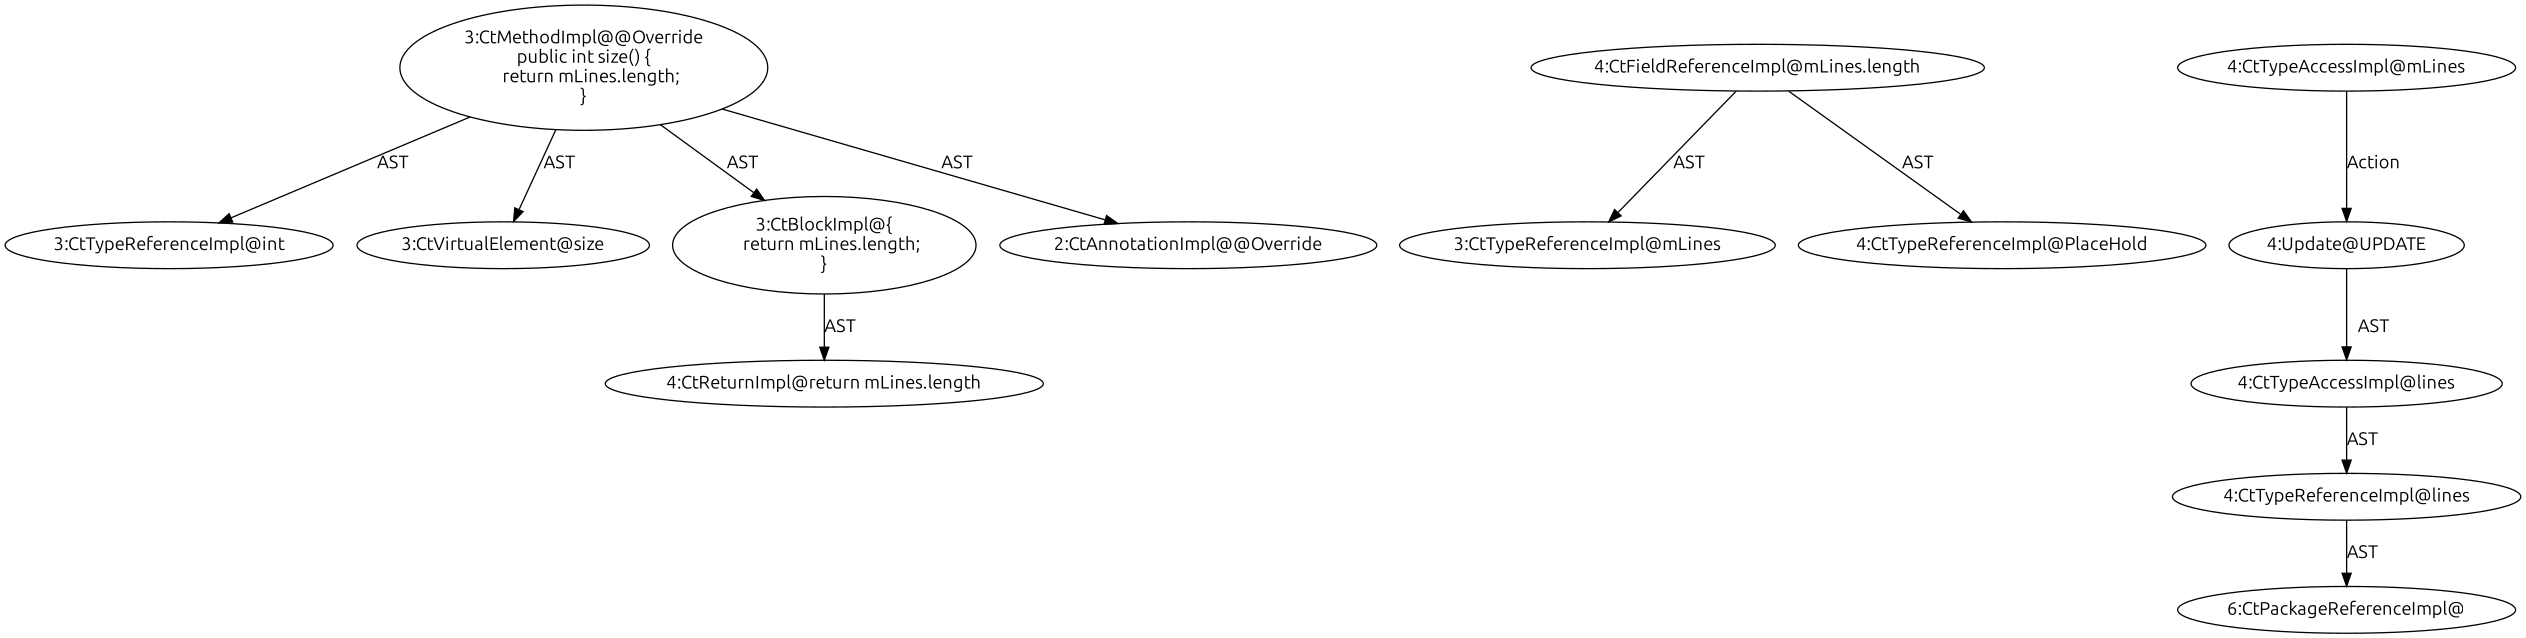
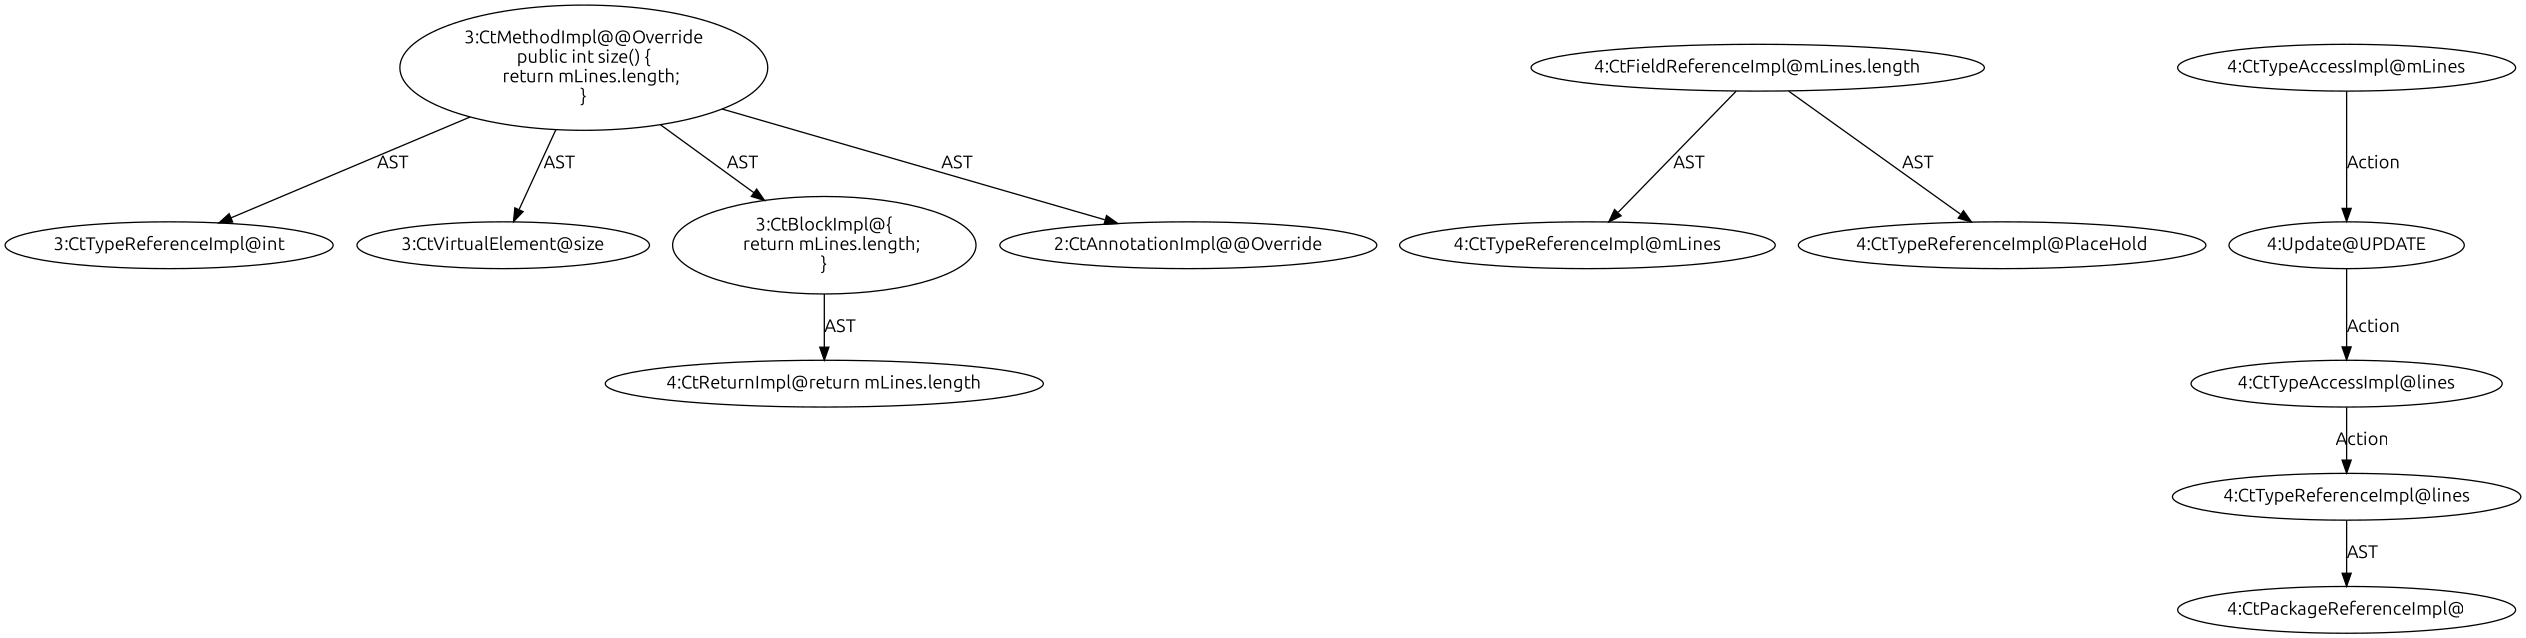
(1587, 245) -> (1587, 245)
(2374, 327) -> (2374, 327)
(2363, 440) -> (2363, 440)
(2347, 610) -> (2347, 610)
